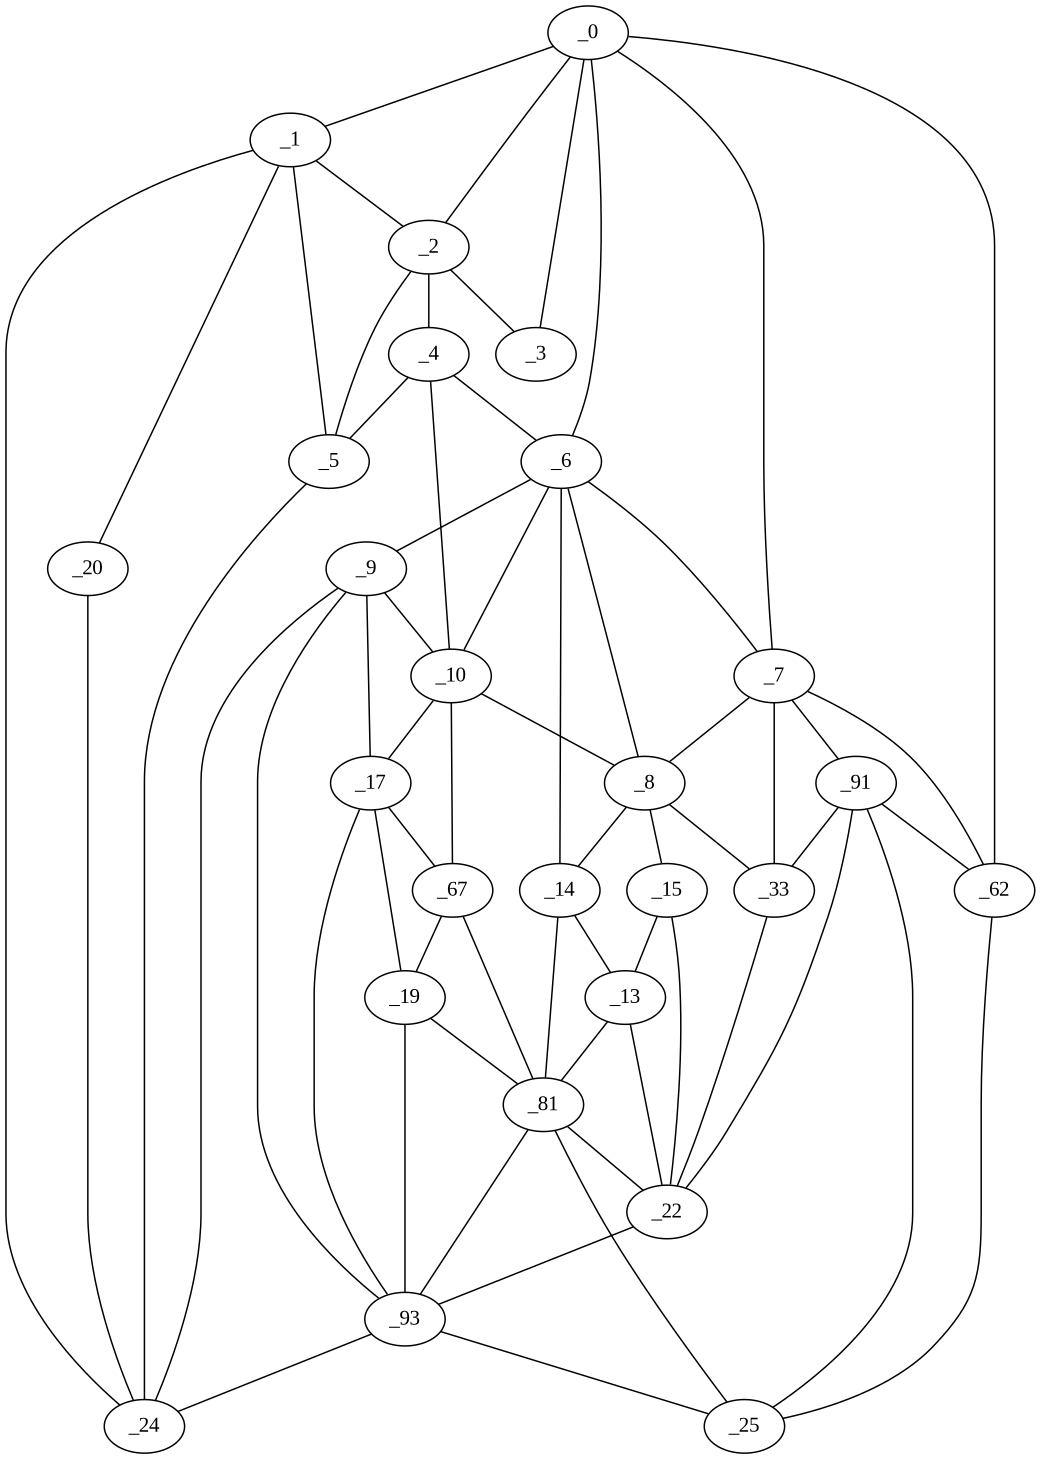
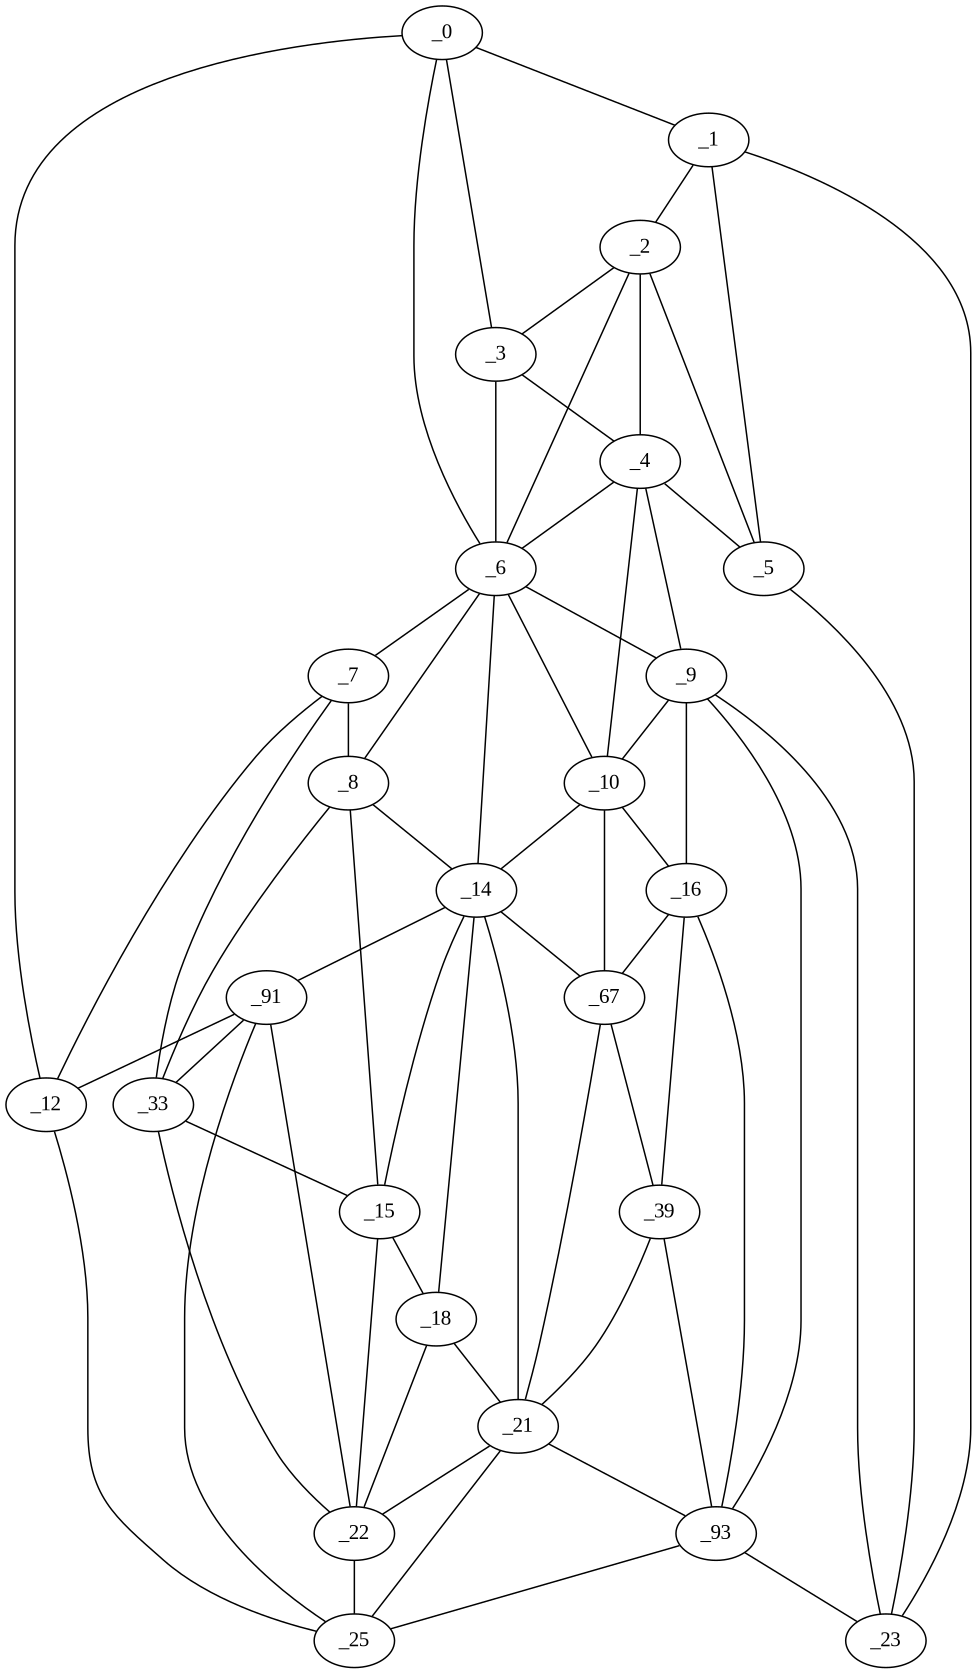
(507, 139) -> (562, 421)
(764, 321) -> none
none -> (559, 401)
none -> (496, 462)
none -> (663, 568)
(88, 569) -> none
(548, 729) -> (540, 837)
(815, 730) -> (372, 944)
(371, 783) -> (686, 890)
(995, 890) -> (46, 1105)
none -> (541, 944)
(405, 998) -> (660, 1212)
(625, 998) -> (436, 1319)
none -> (417, 1048)
(543, 1105) -> (518, 1426)
none -> (267, 1158)
(536, 1266) -> (354, 1587)
(144, 1426) -> (886, 1641)
